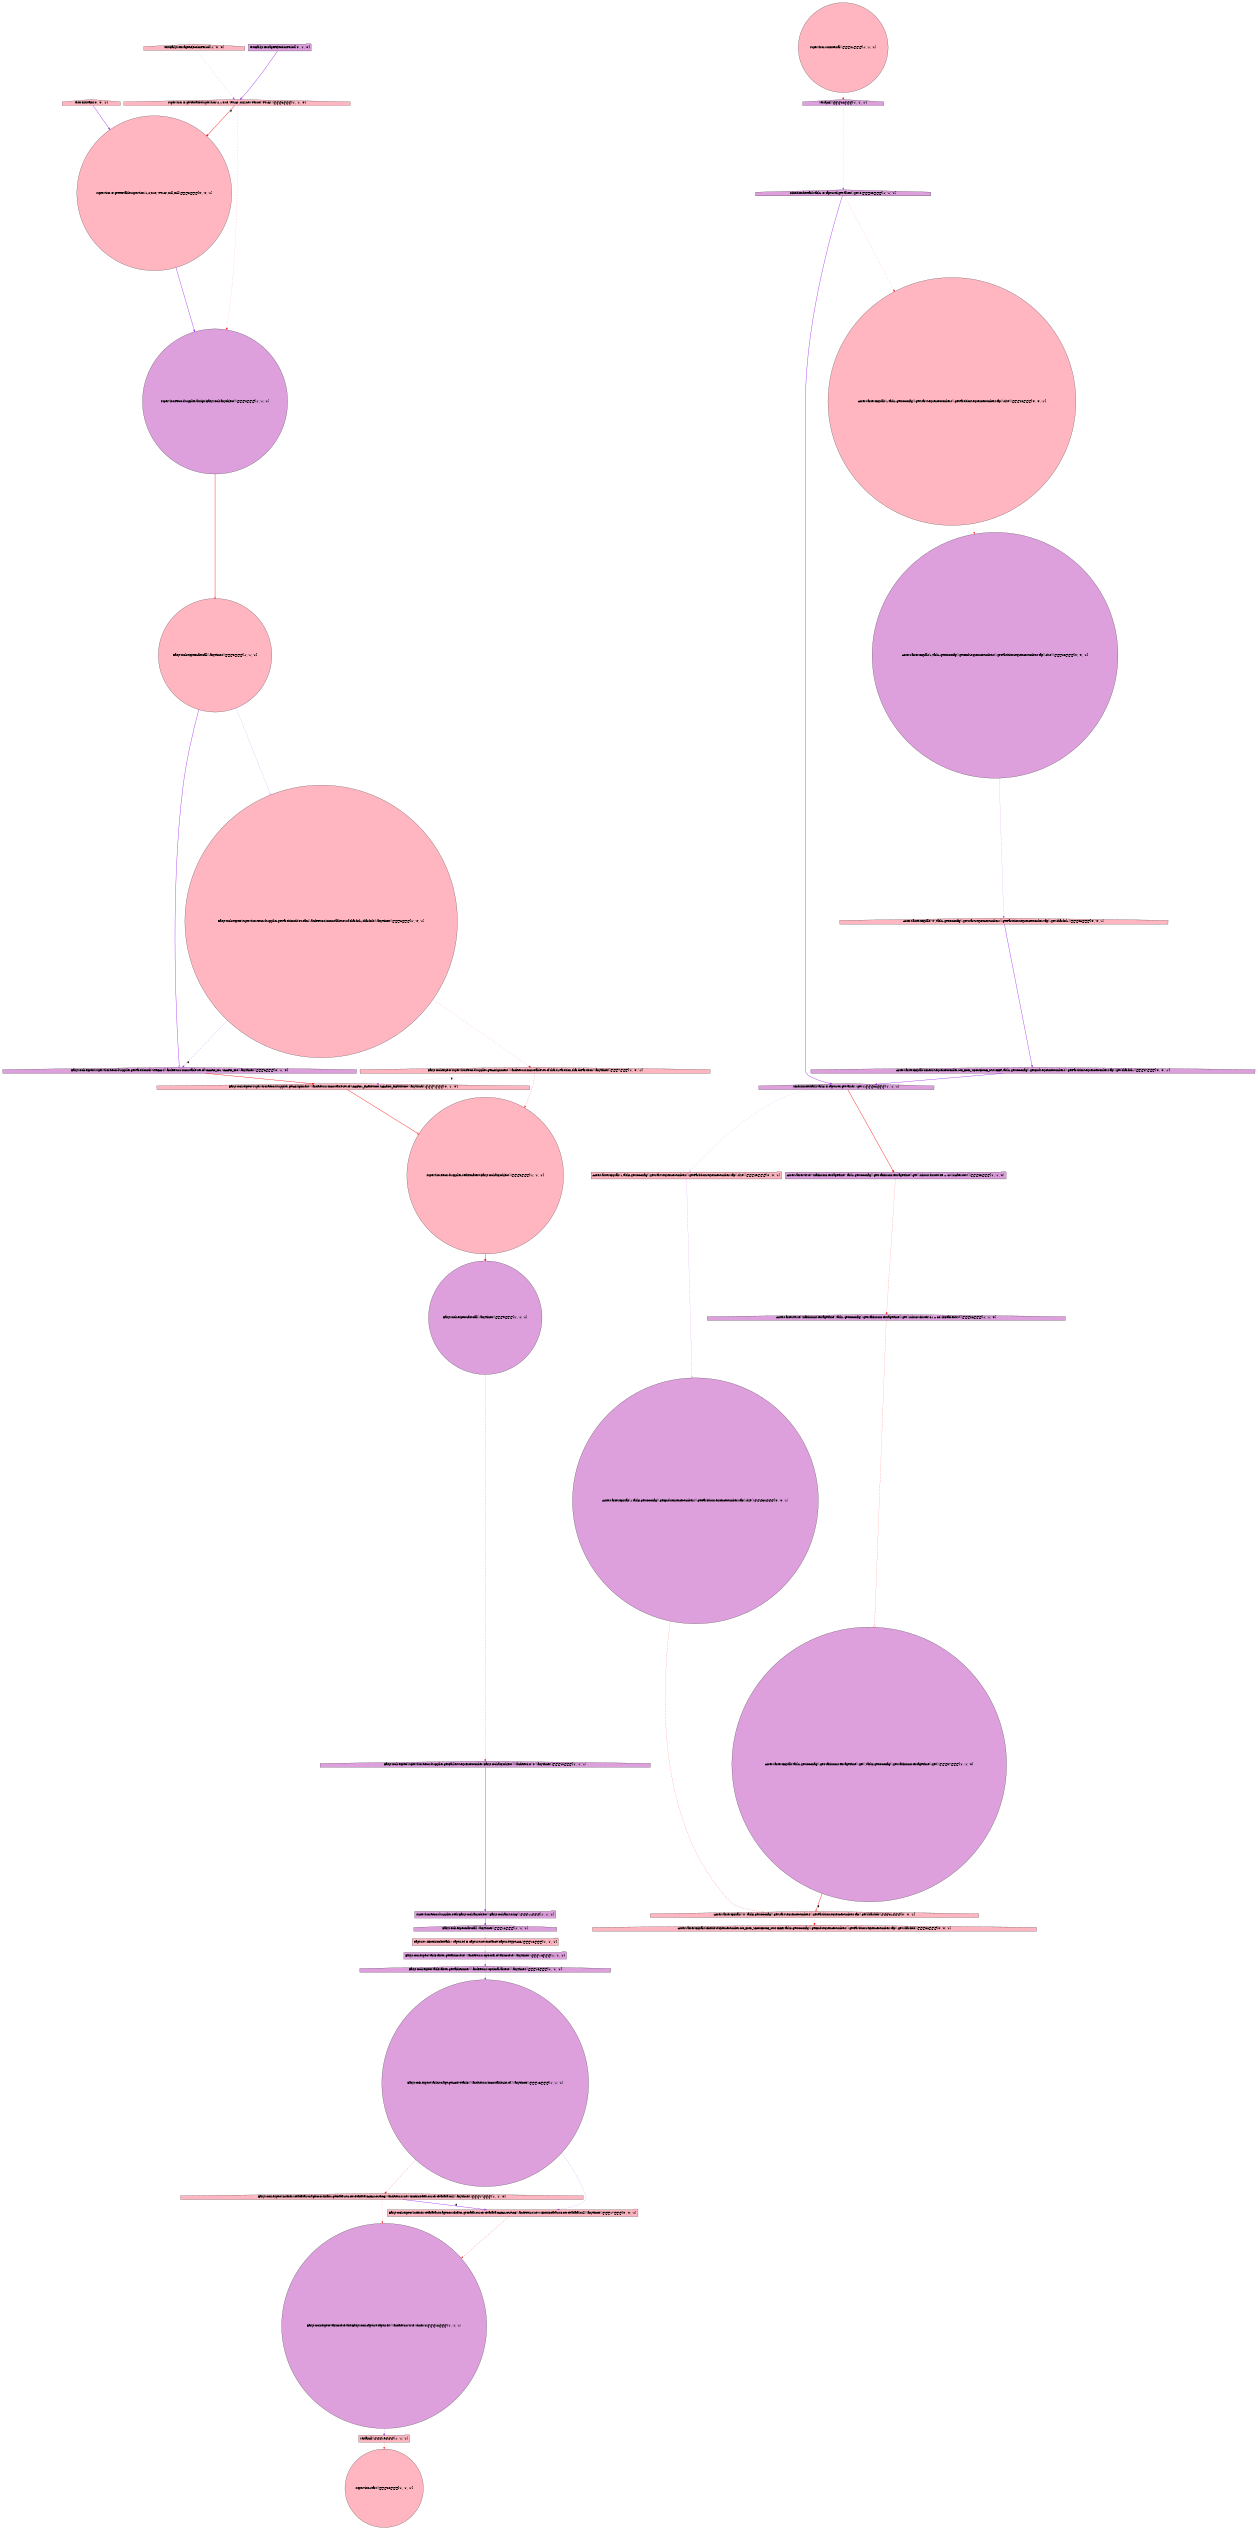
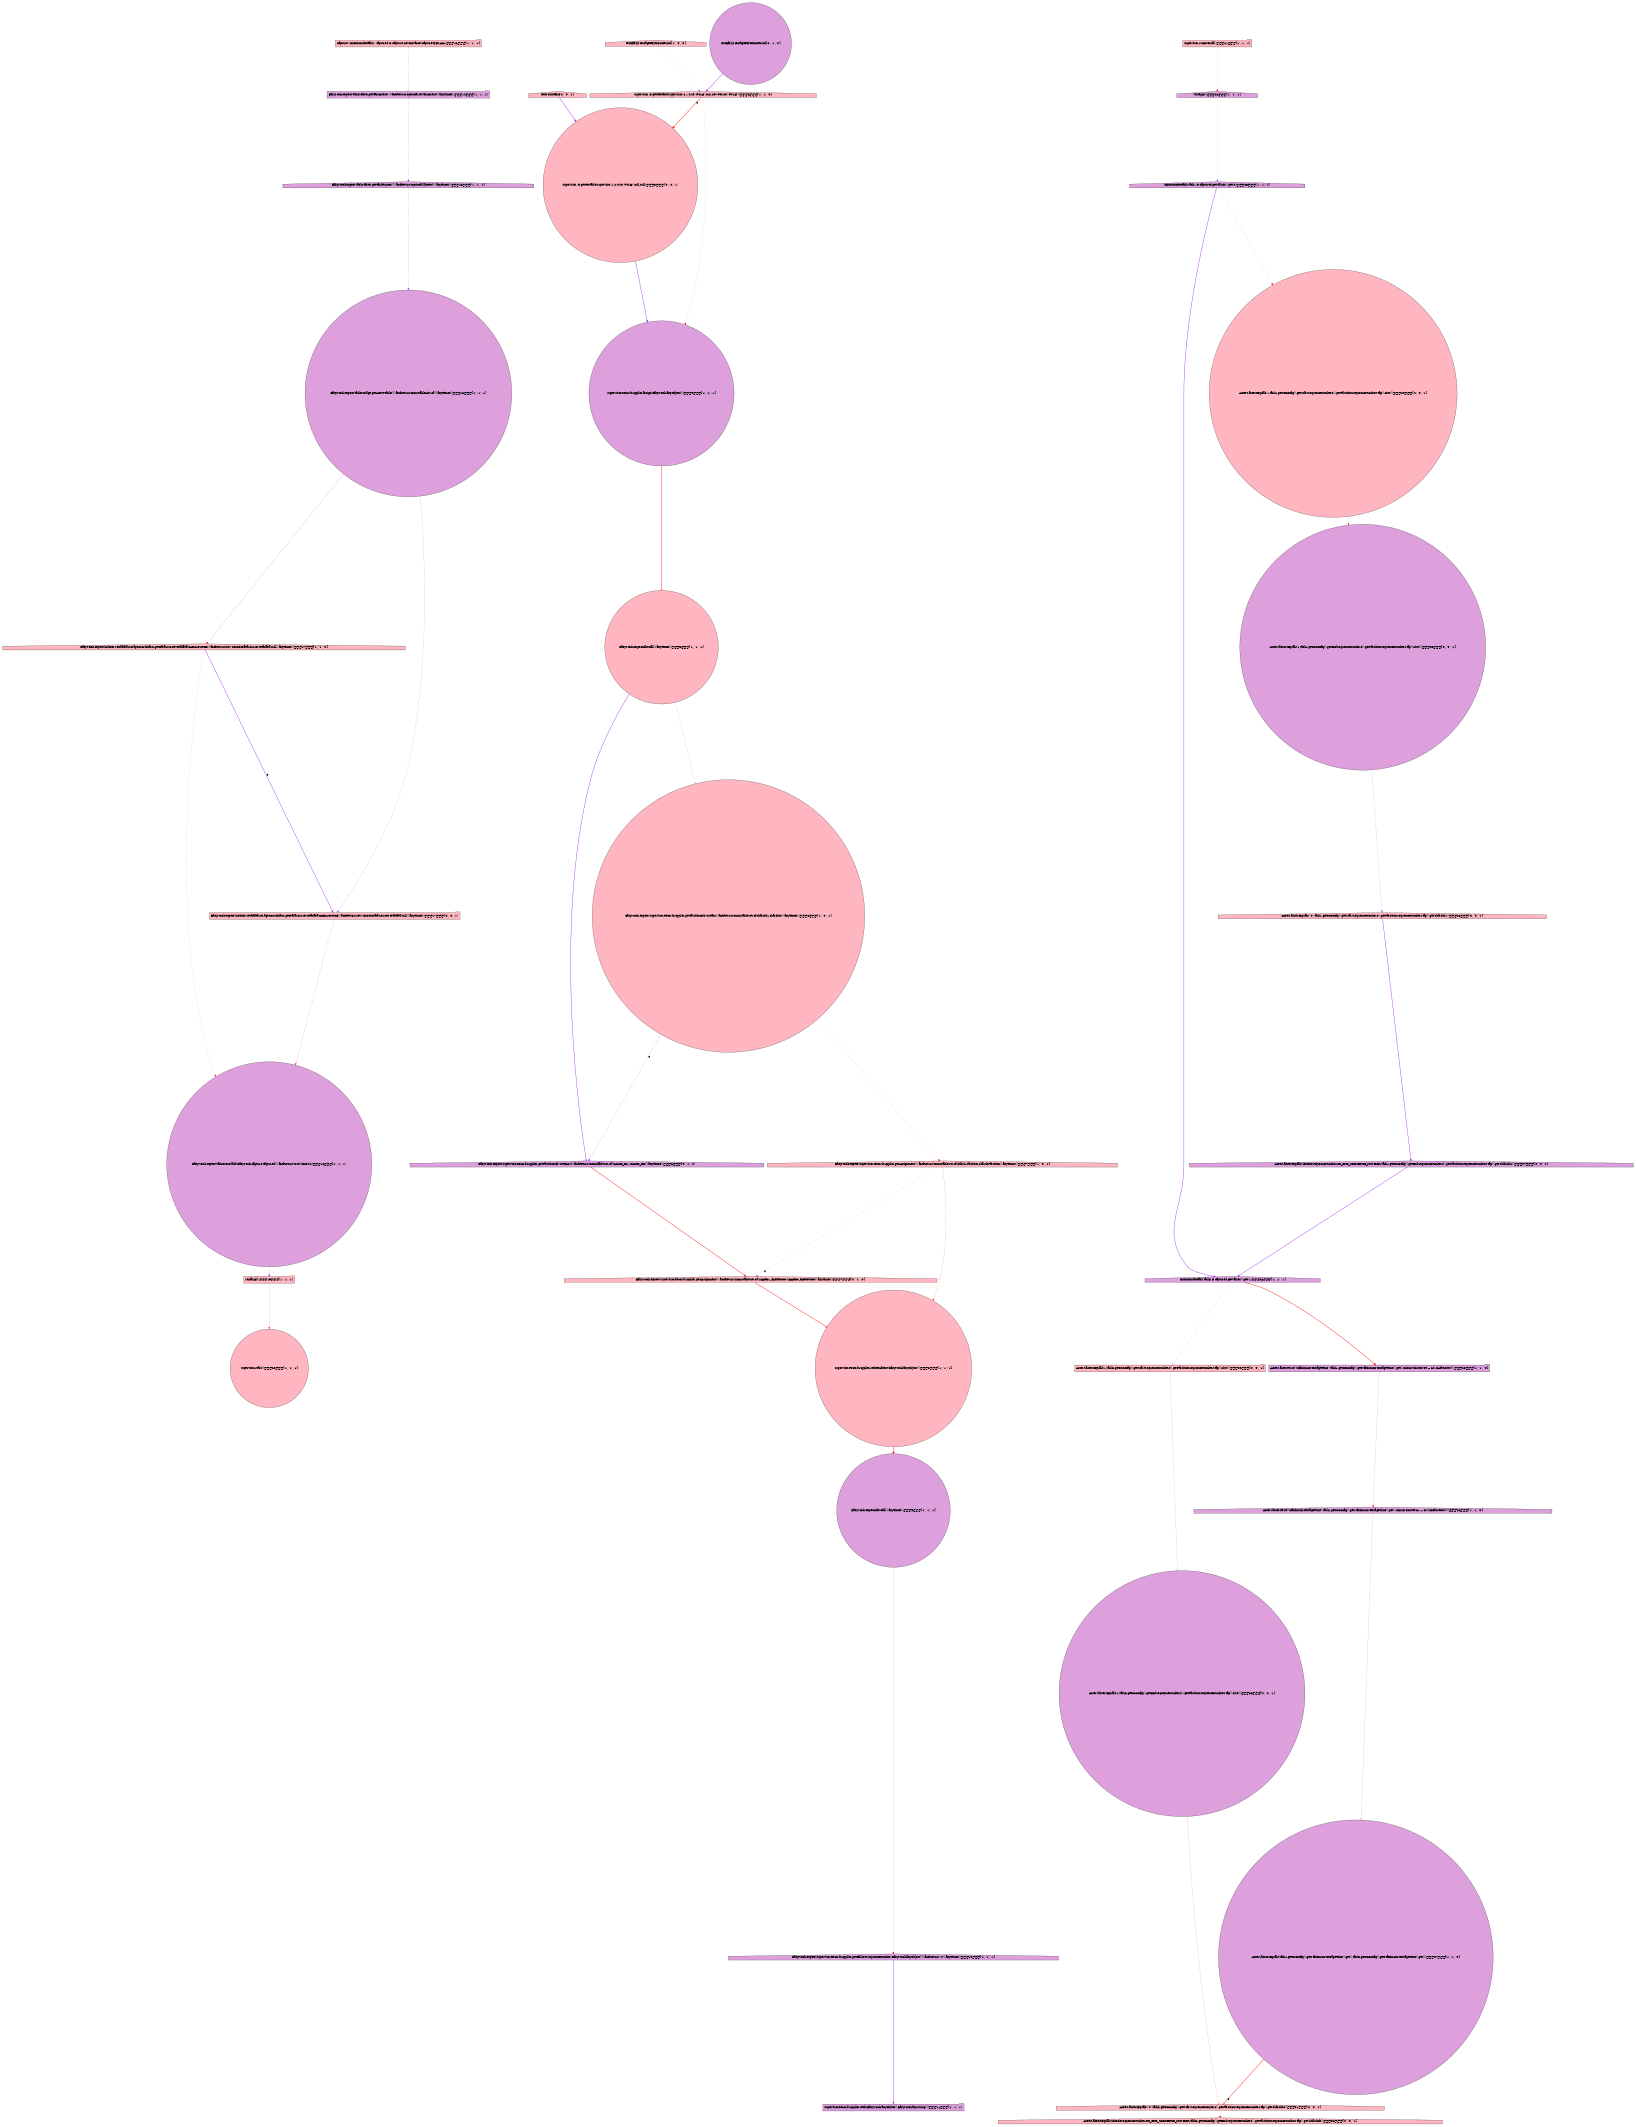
(280, 48) -> (751, 44)
(843, 48) -> (1217, 44)
(485, 1928) -> none
